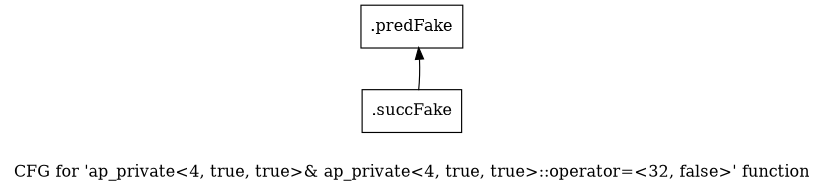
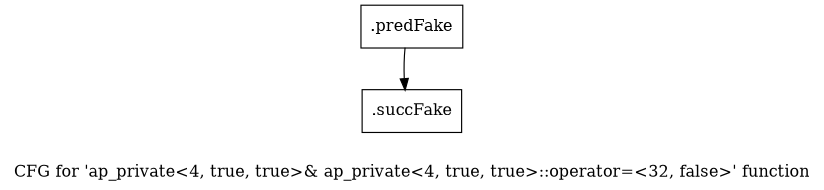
(420, 75) -> (404, 63)
